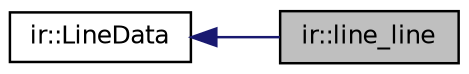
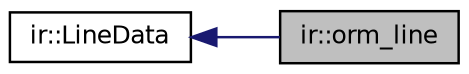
(369, 37) -> (369, 37)
